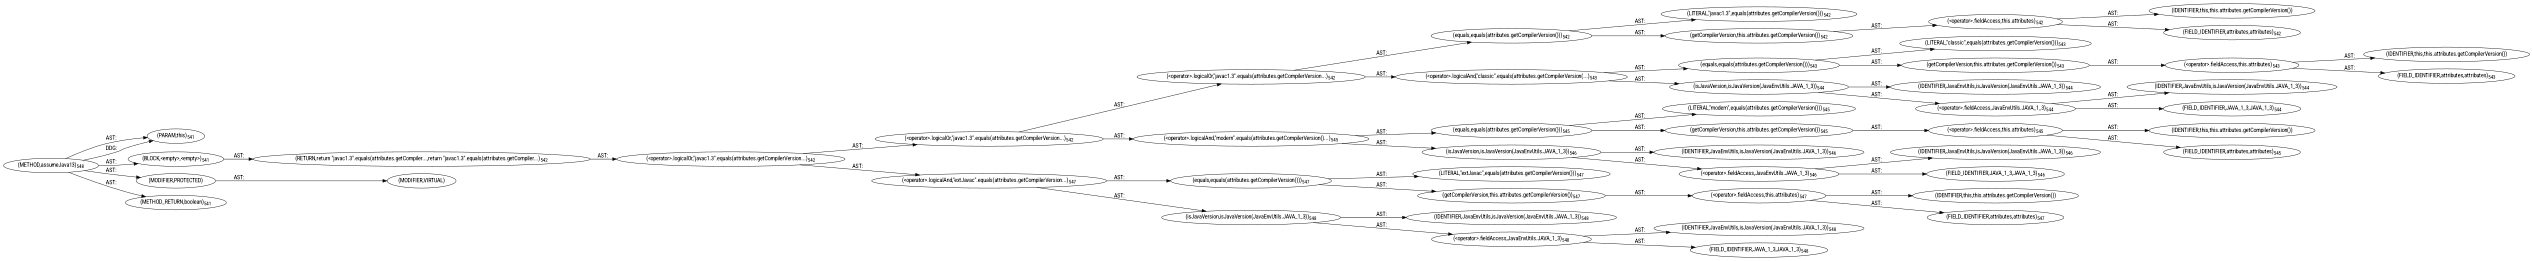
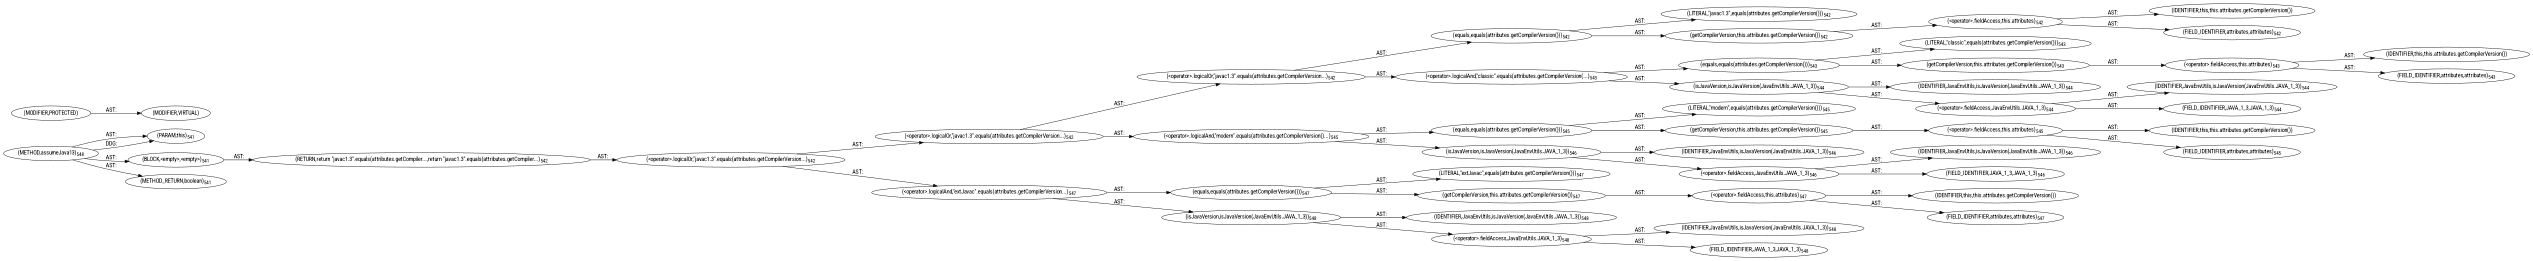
(110, 174) -> none
